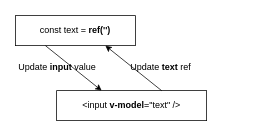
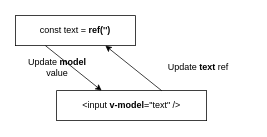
(57, 67) -> (57, 67)
(161, 67) -> (198, 67)
